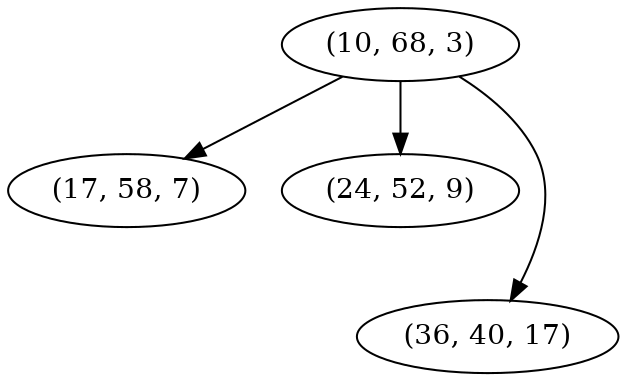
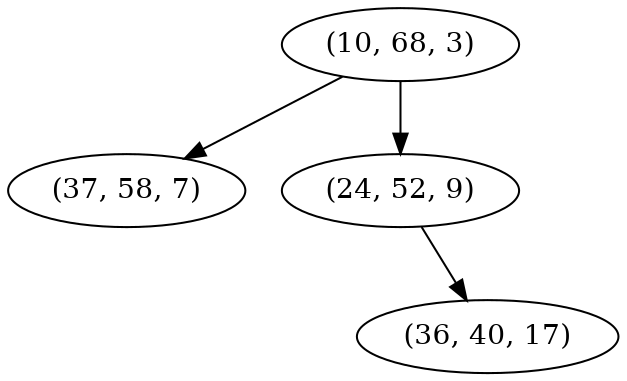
(540, 165) -> (439, 255)
(127, 191) -> (127, 191)
